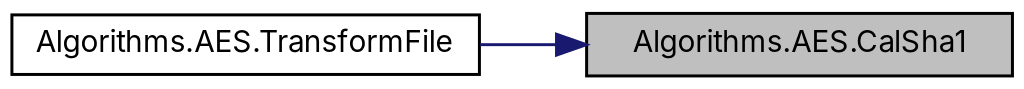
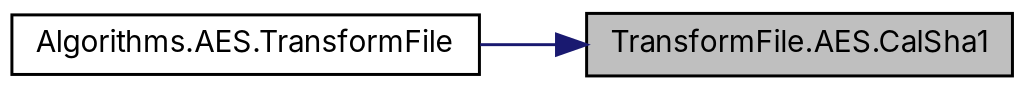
(800, 45) -> (800, 45)
